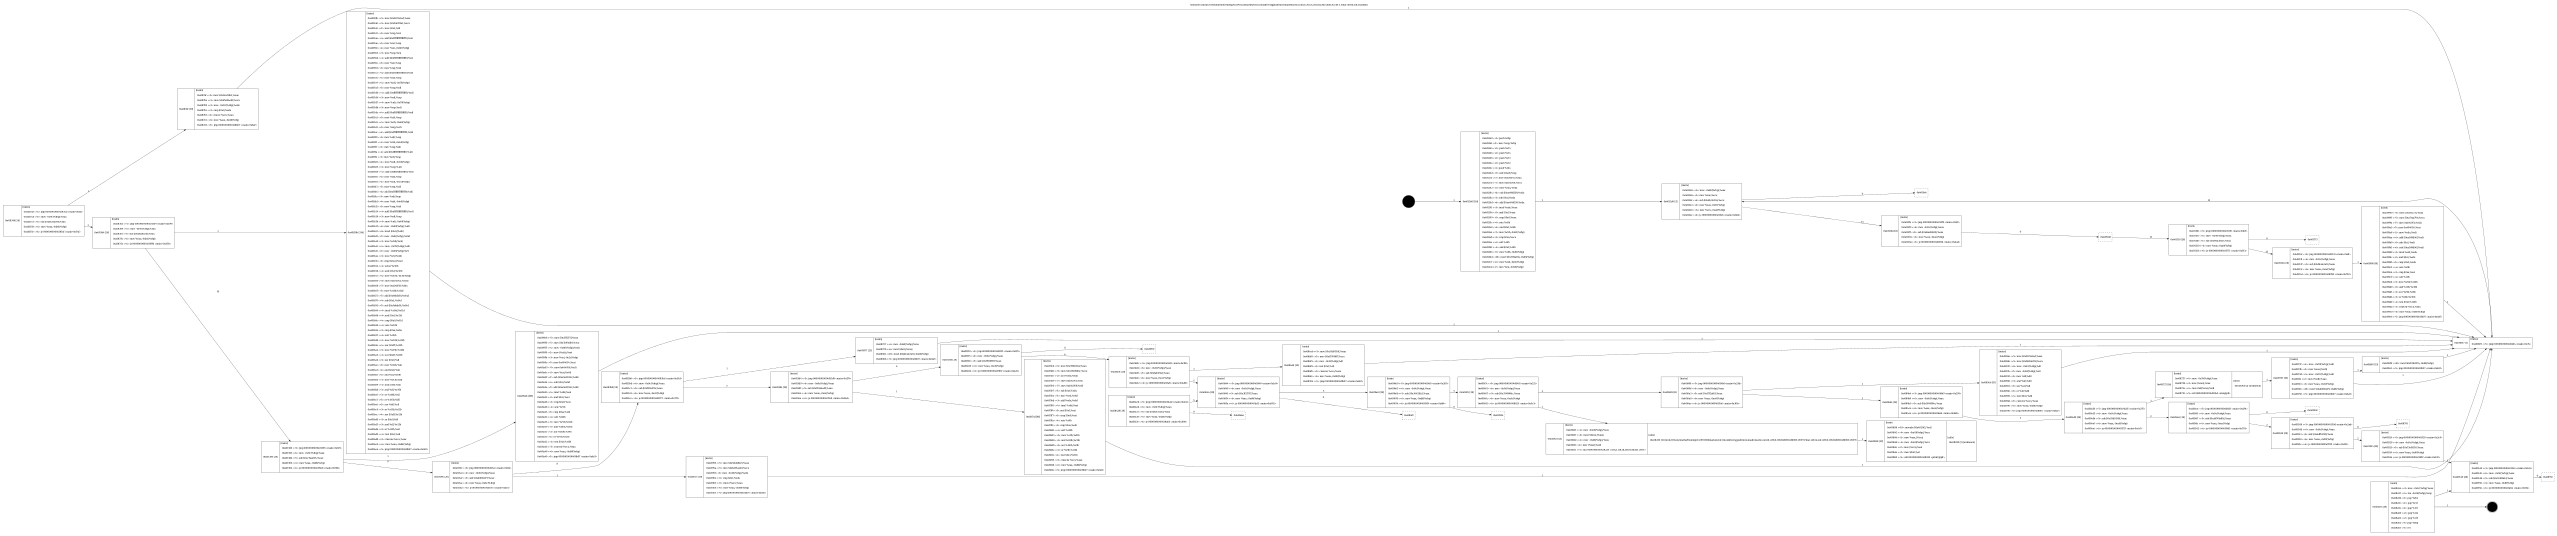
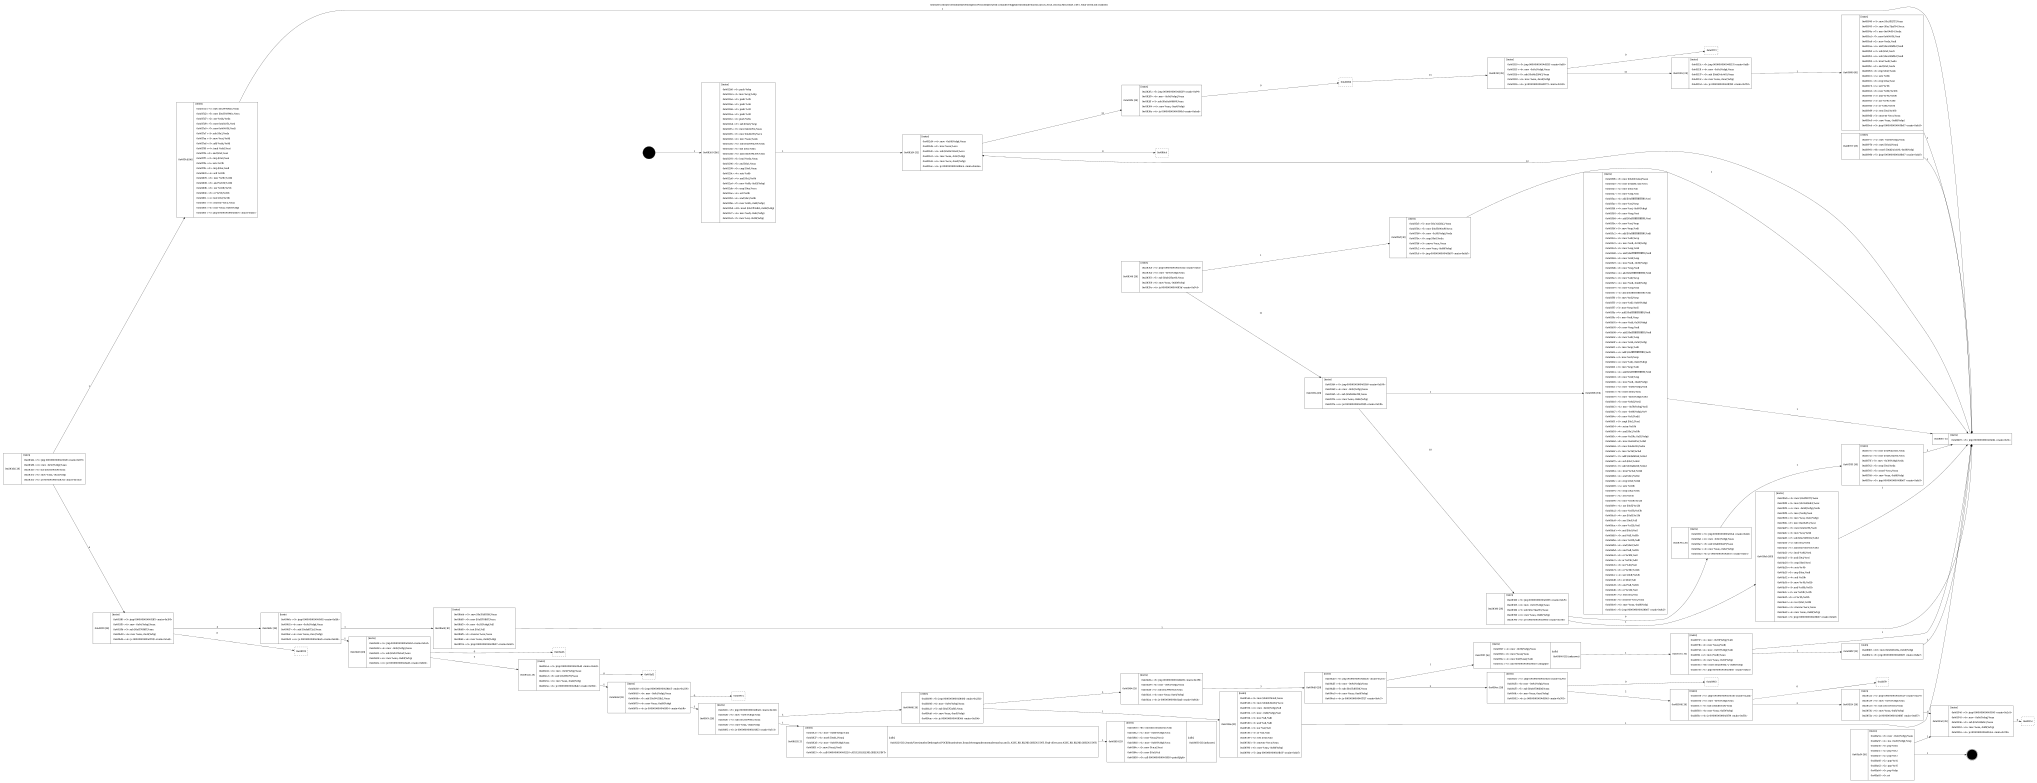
(1193, 382) -> (344, 640)
(642, 387) -> none
